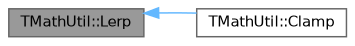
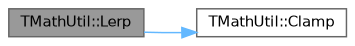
(178, 13) -> (163, 33)
